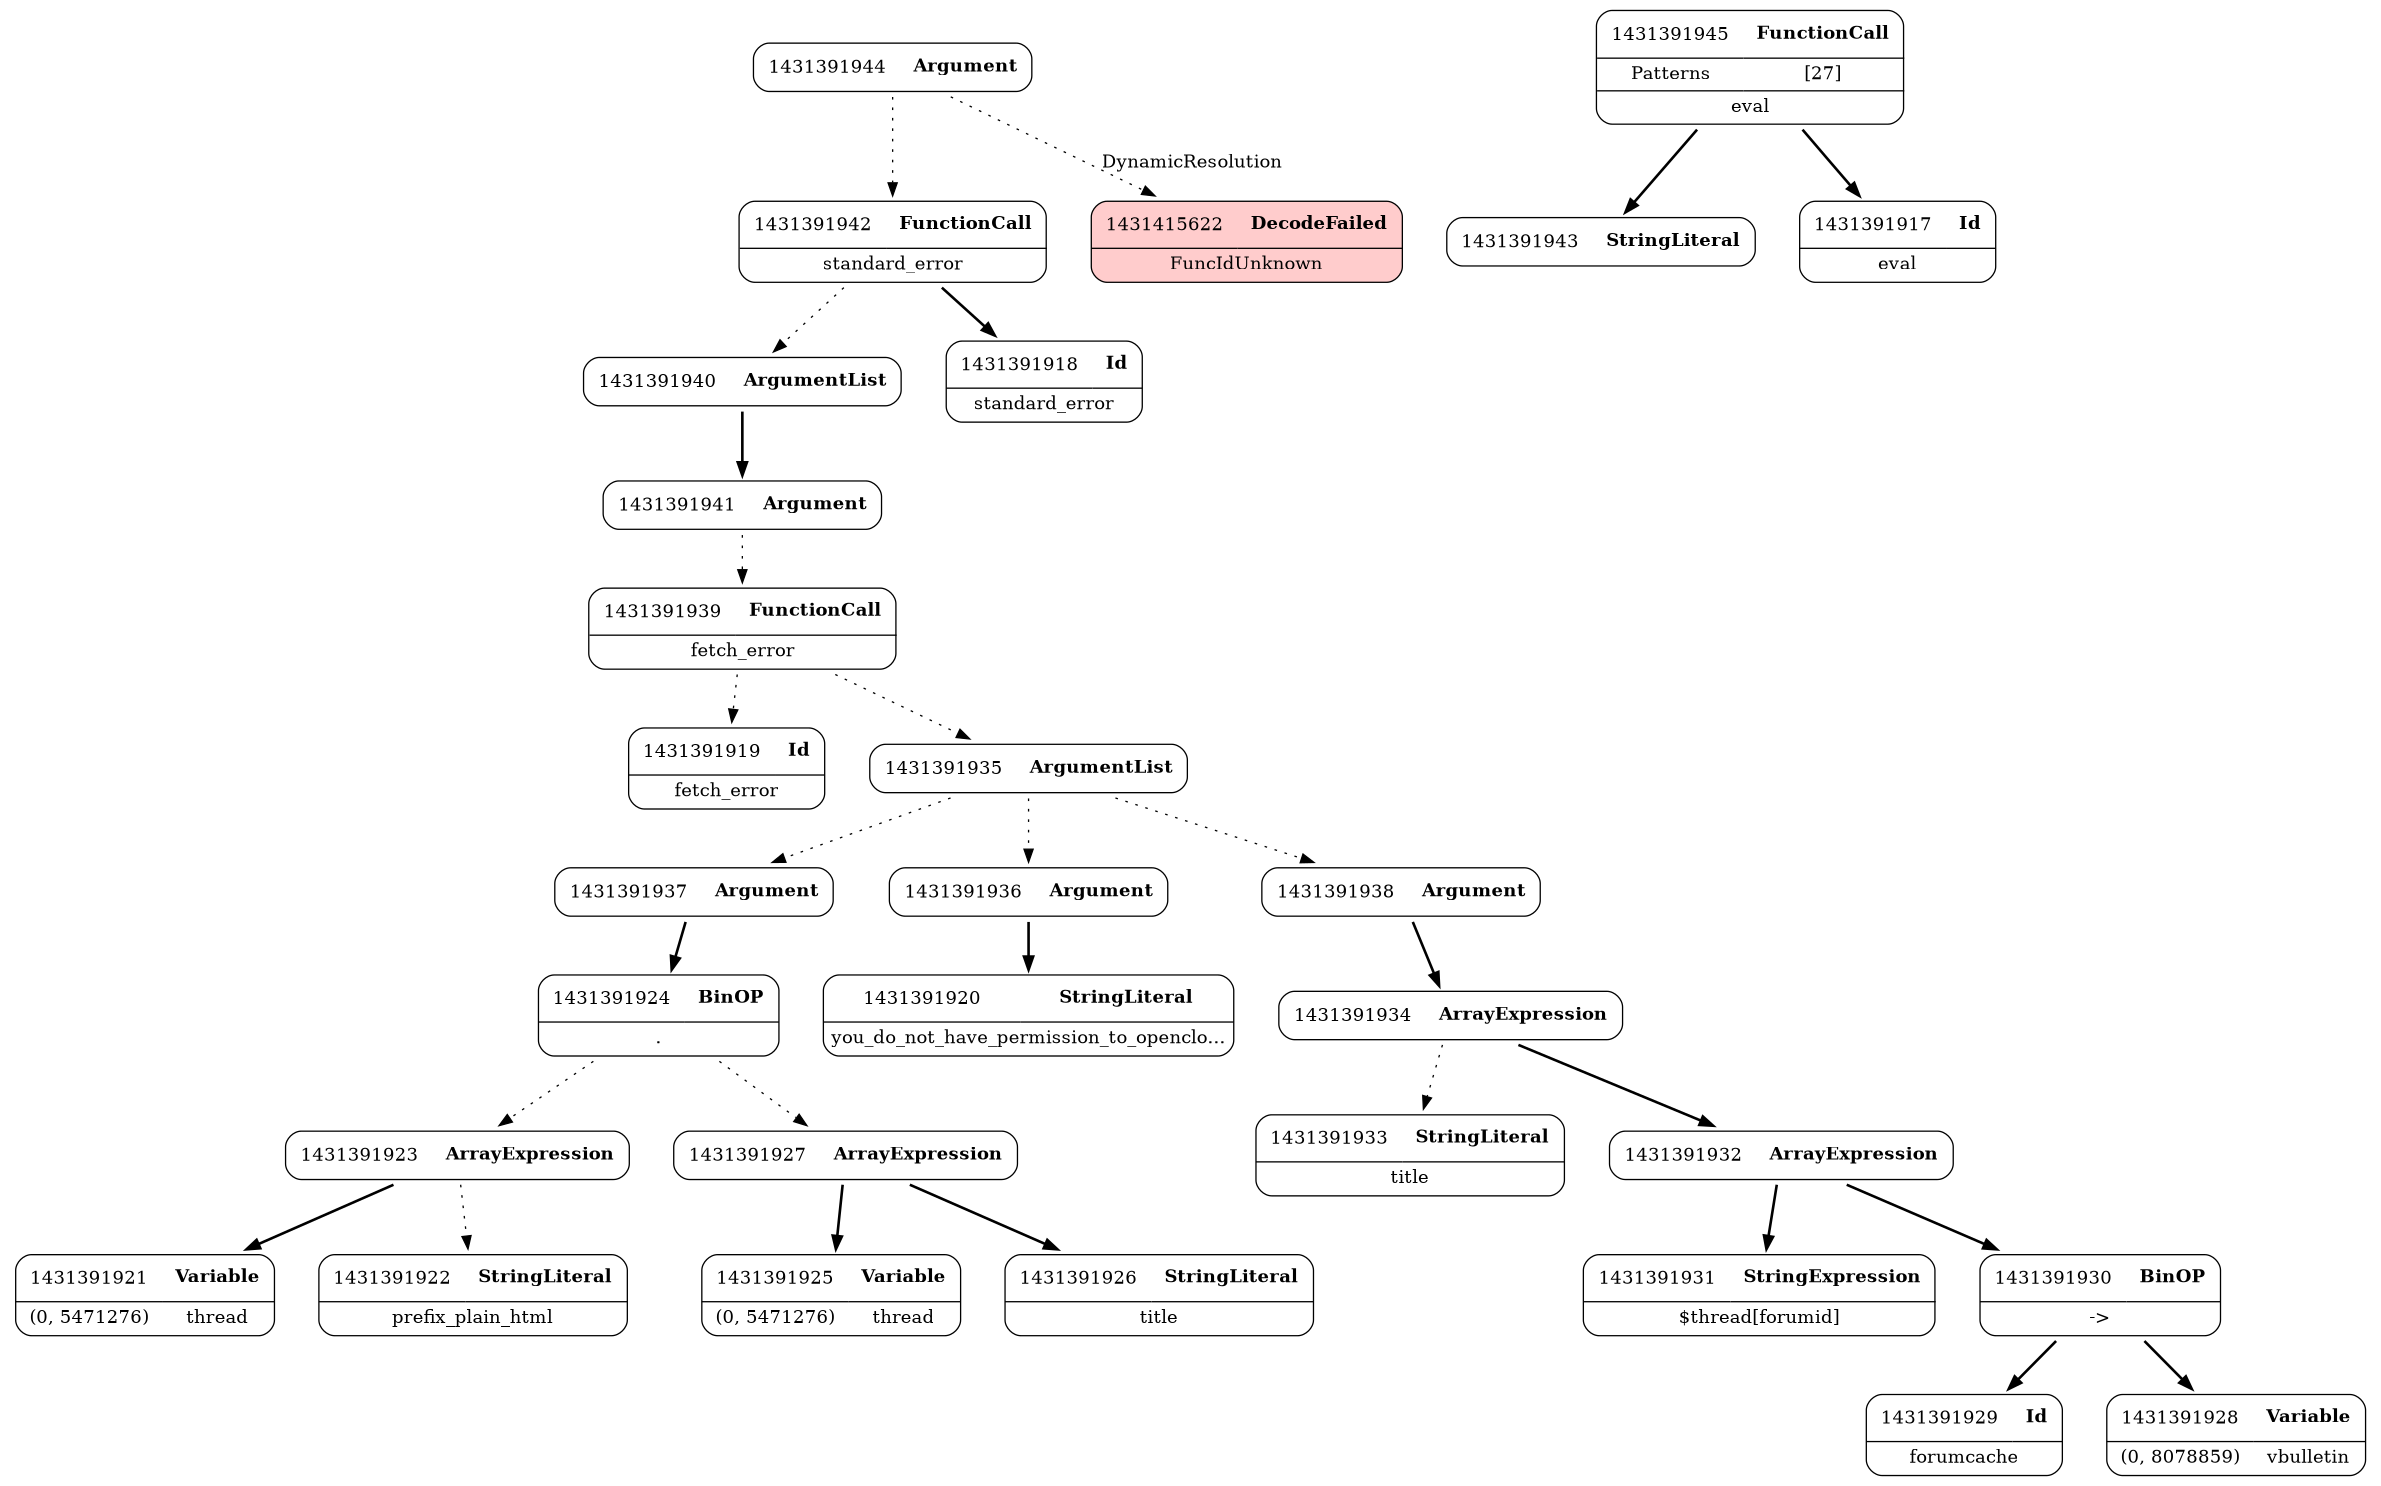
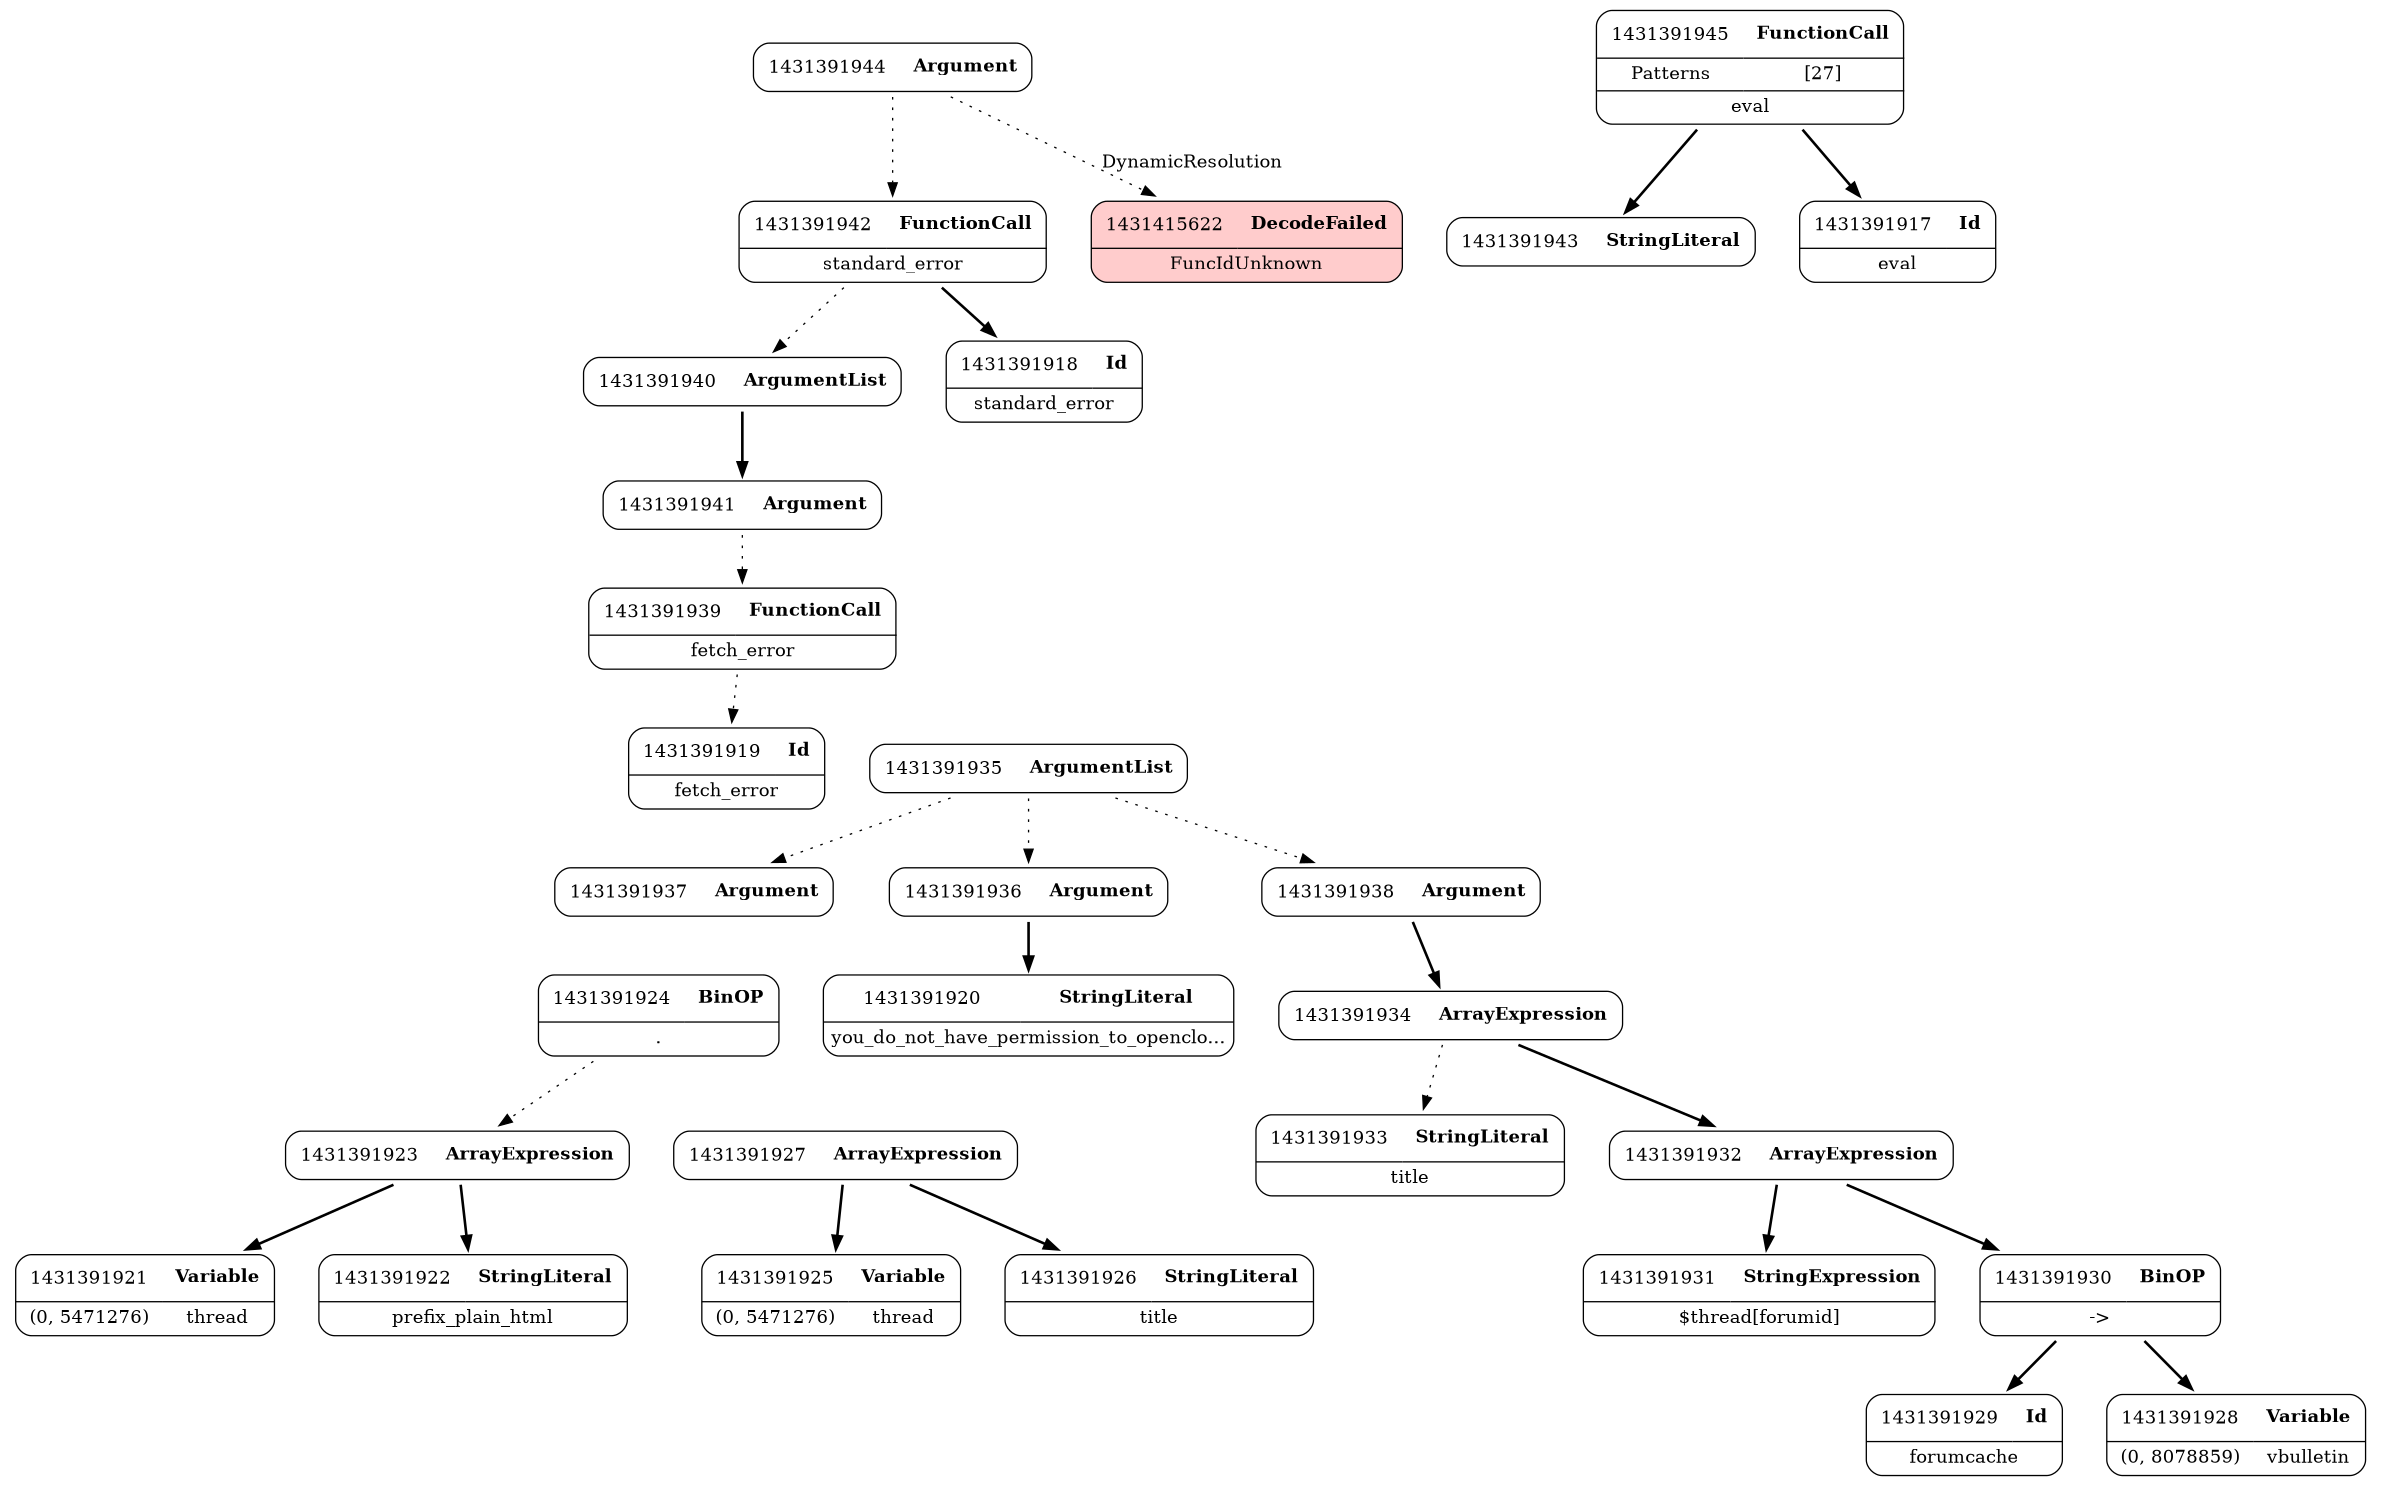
(896, 704) -> none
(680, 940) -> none
(758, 1089) -> none
(464, 1210) -> (464, 1210)
